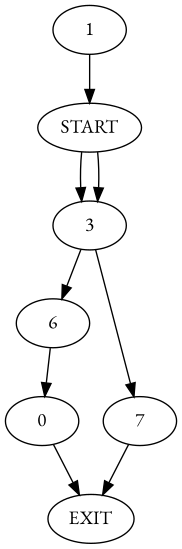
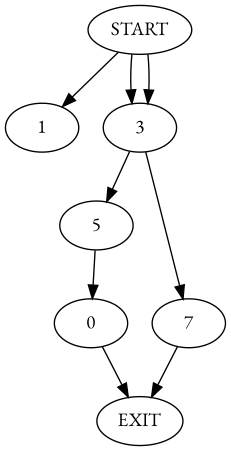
(90, 72) -> (95, 75)
(53, 323) -> (96, 225)
